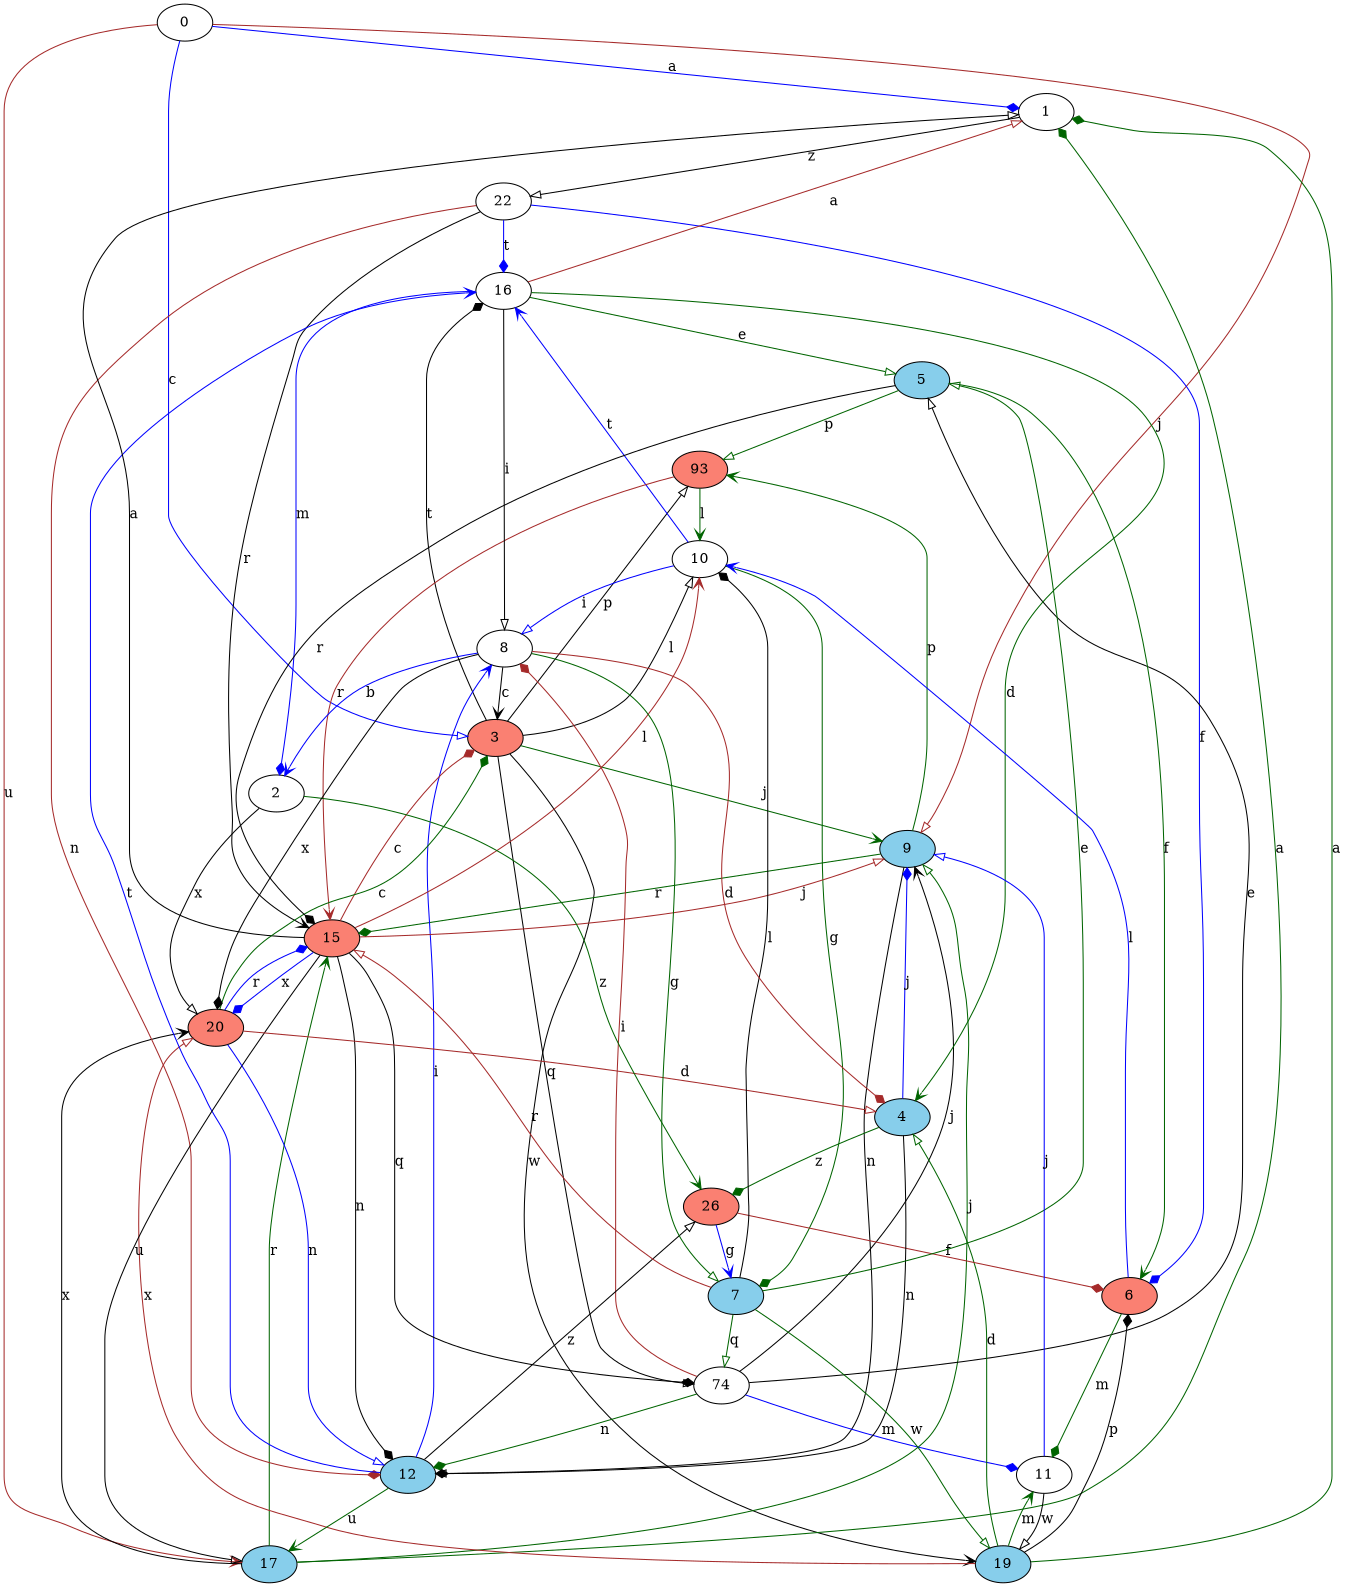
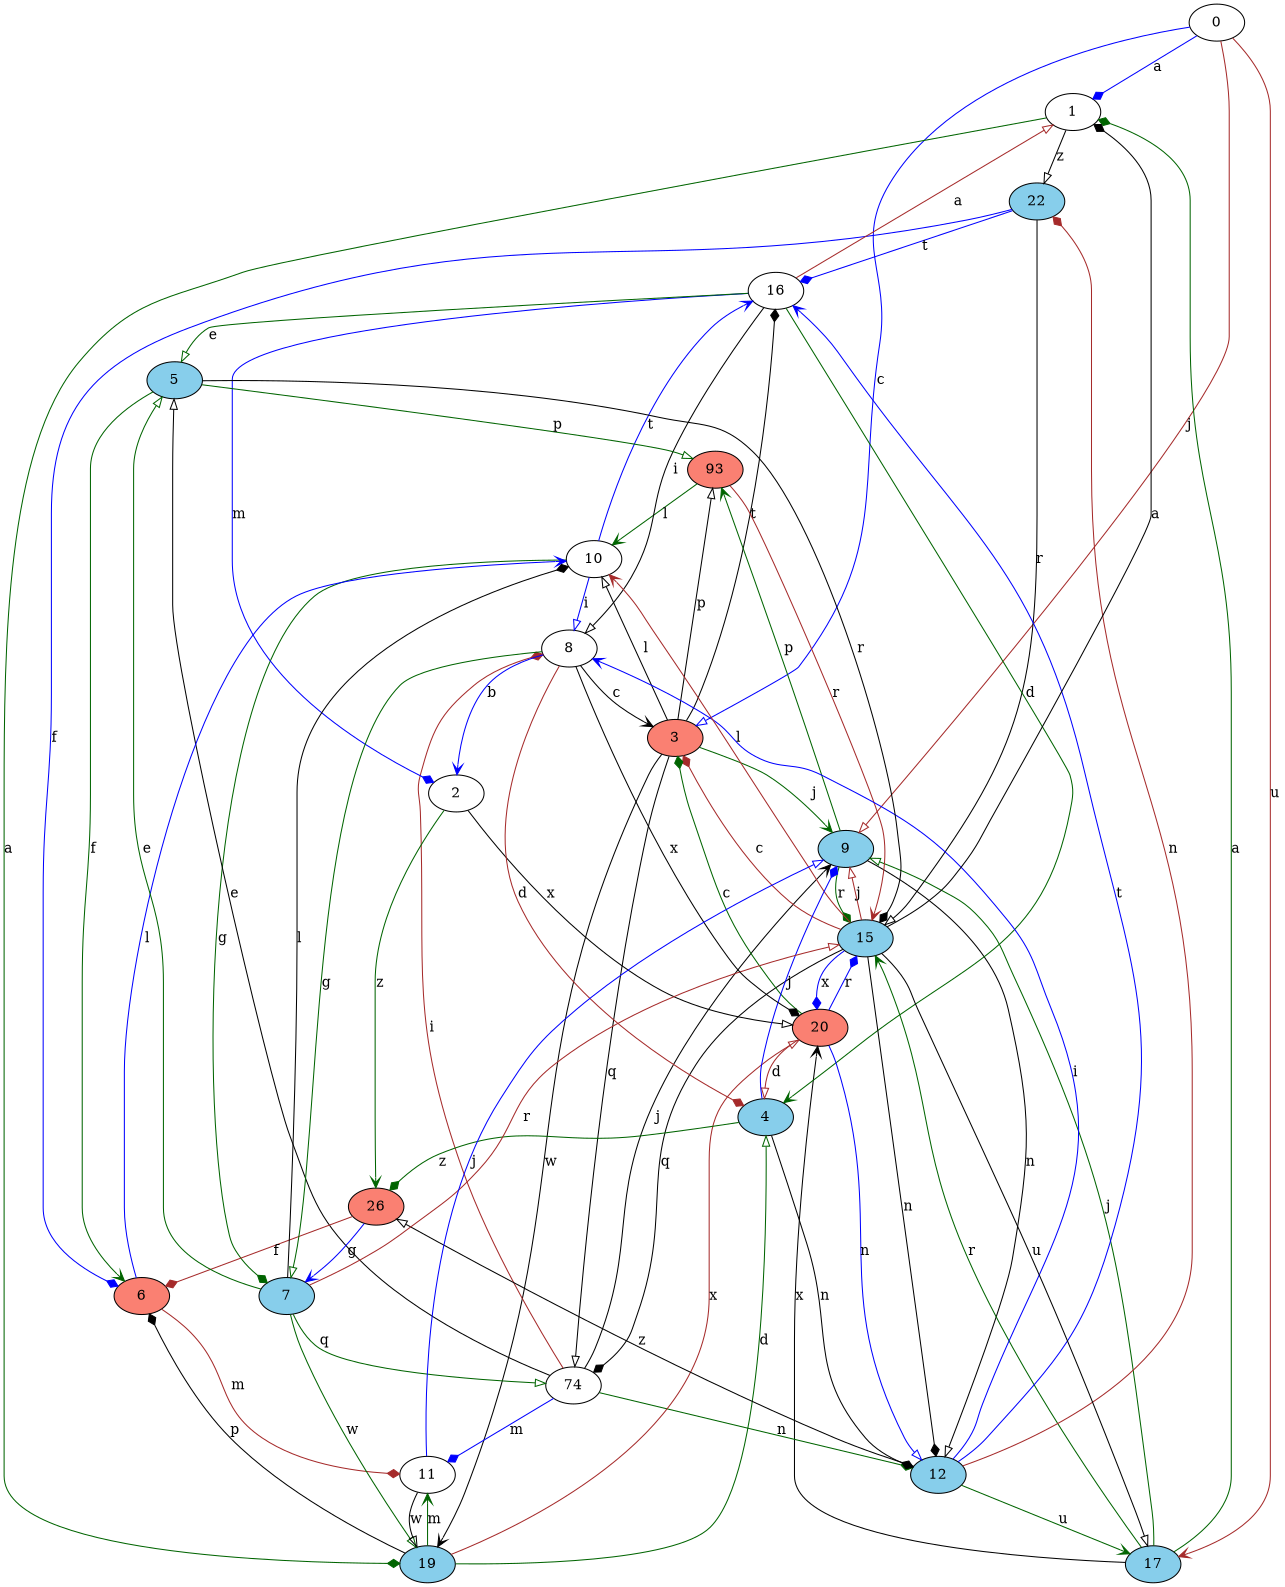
(504, 201) -> (1037, 201)
(144, 224) -> (1132, 559)
(246, 531) -> (1035, 588)
(51, 787) -> (1175, 897)
(1332, 871) -> (9, 613)
(332, 938) -> (865, 938)
(1090, 1380) -> (249, 1427)
